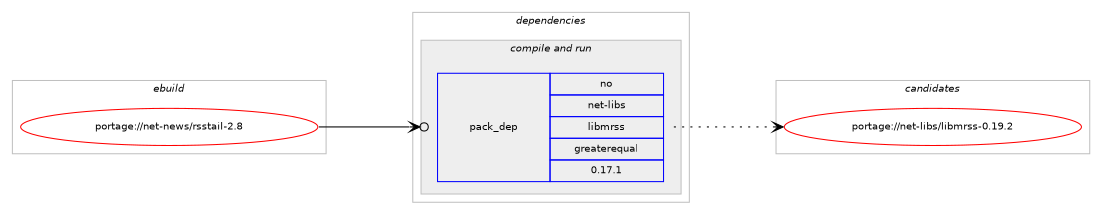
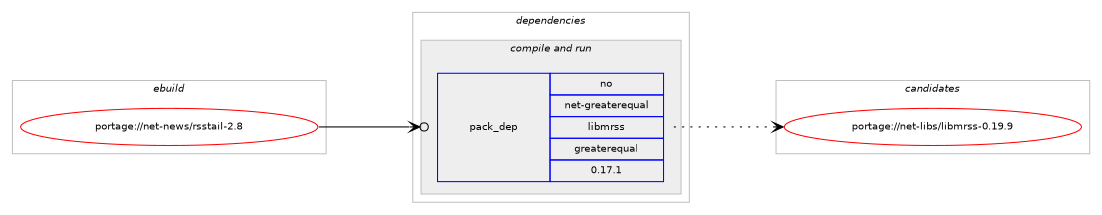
(607, 105) -> (607, 105)
(933, 127) -> (933, 127)
